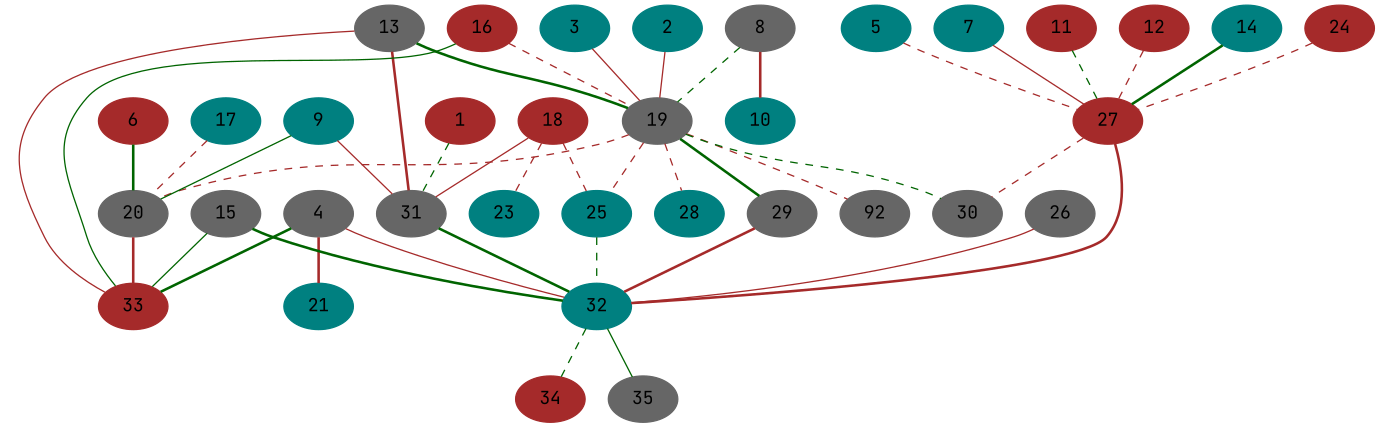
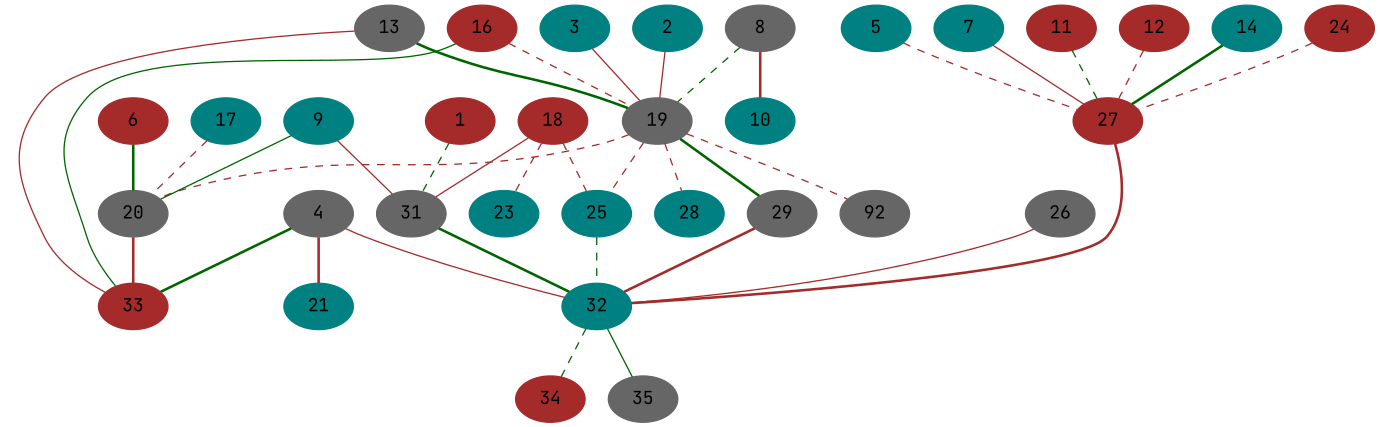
(400, 121) -> none
(226, 214) -> none
(968, 214) -> none
